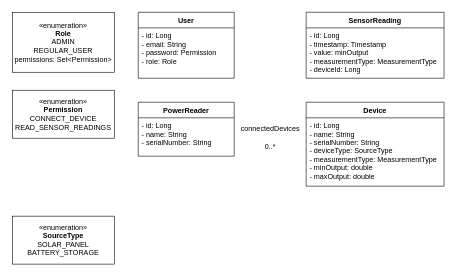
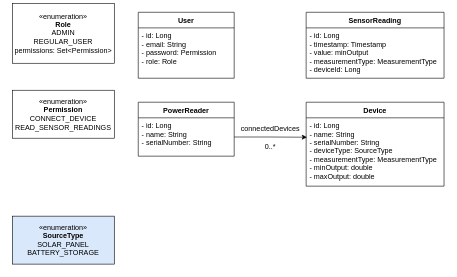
(63, 42) -> (63, 33)
none -> (301, 137)
(63, 240) -> (63, 240)
